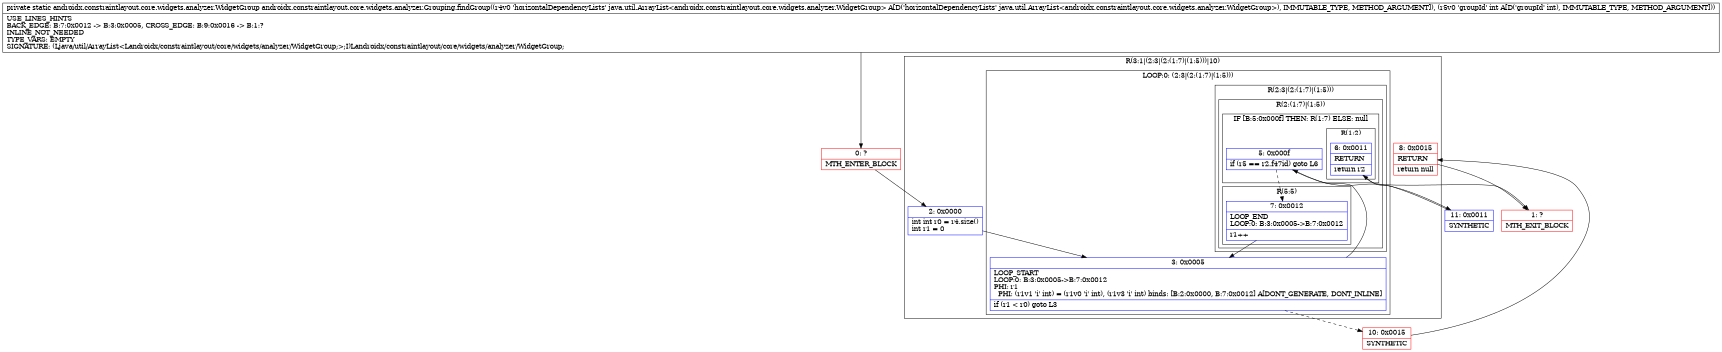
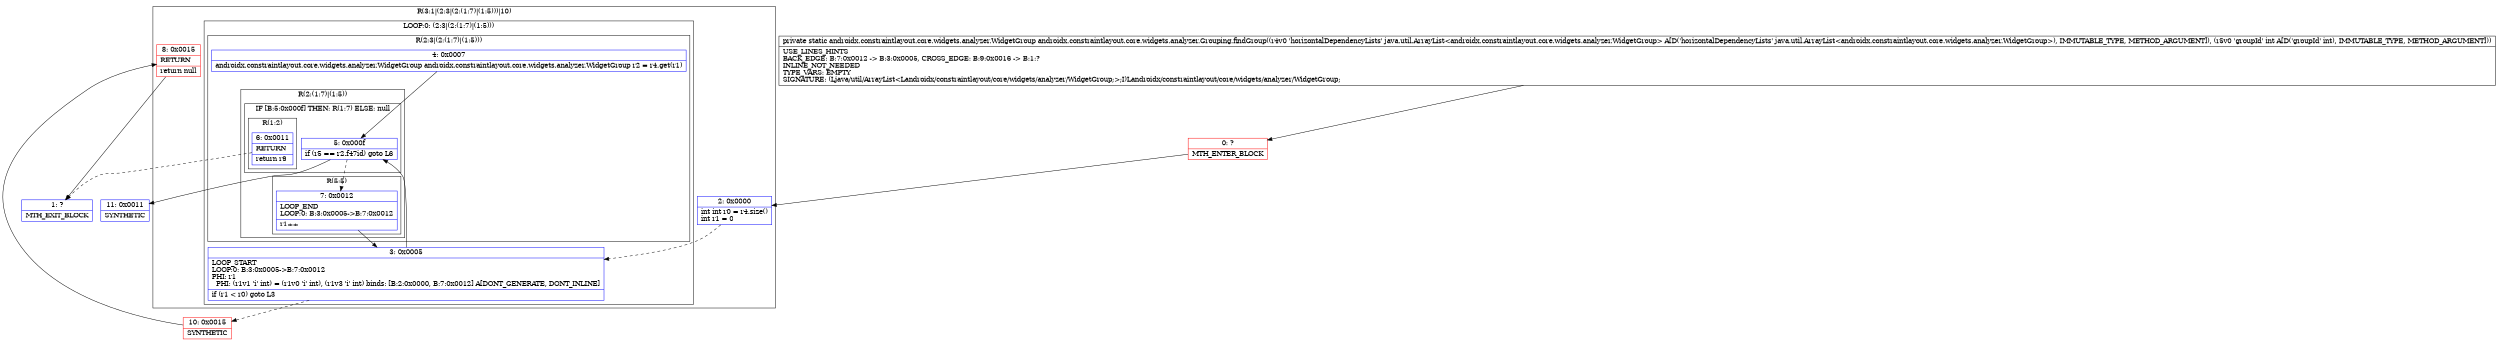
none -> (449, 61)
(1350, 170) -> (271, 159)
(1446, 185) -> (157, 168)
(1408, 192) -> none
(1537, 221) -> (57, 211)
(1032, 244) -> (668, 249)
